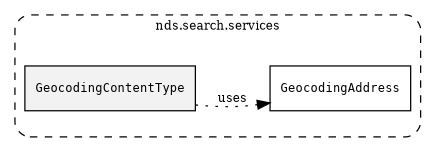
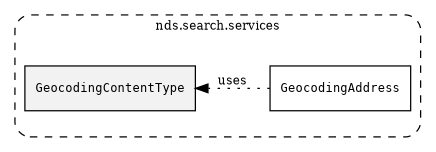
(226, 107) -> (239, 88)
